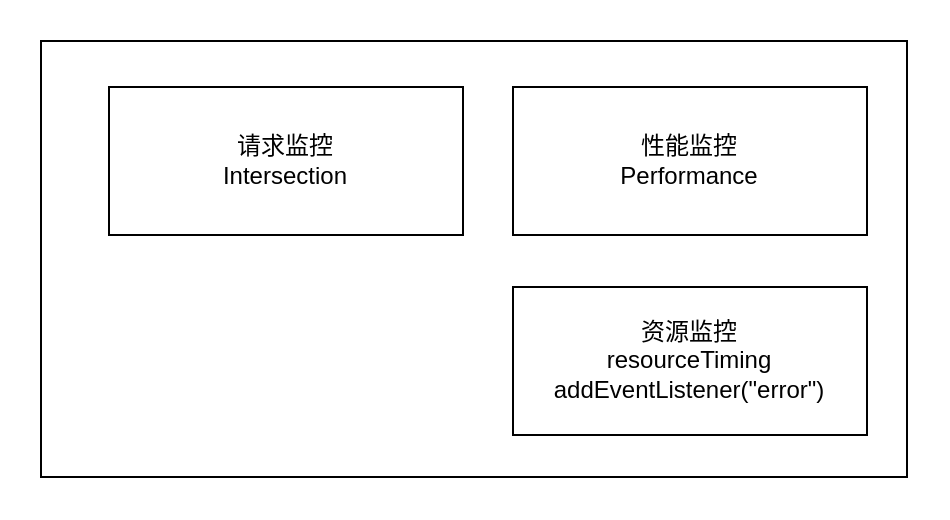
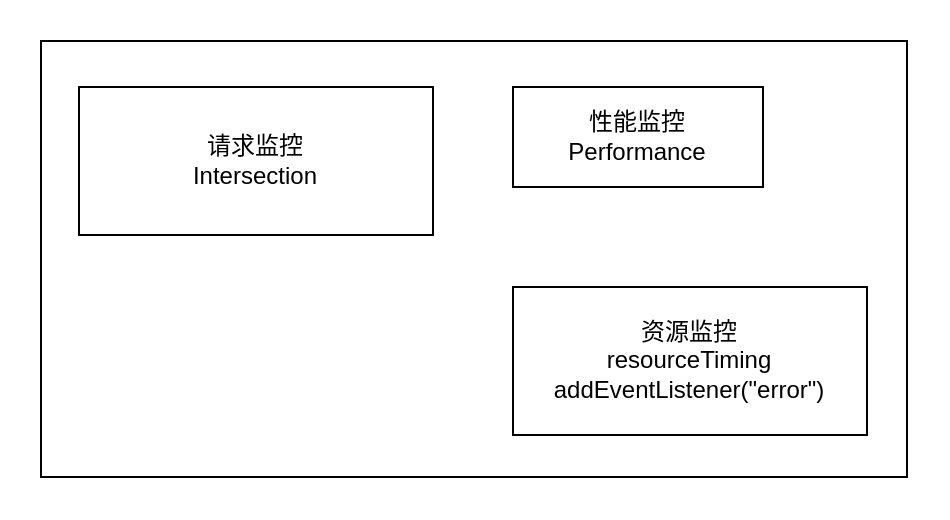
(286, 161) -> (256, 161)
(690, 161) -> (638, 137)
